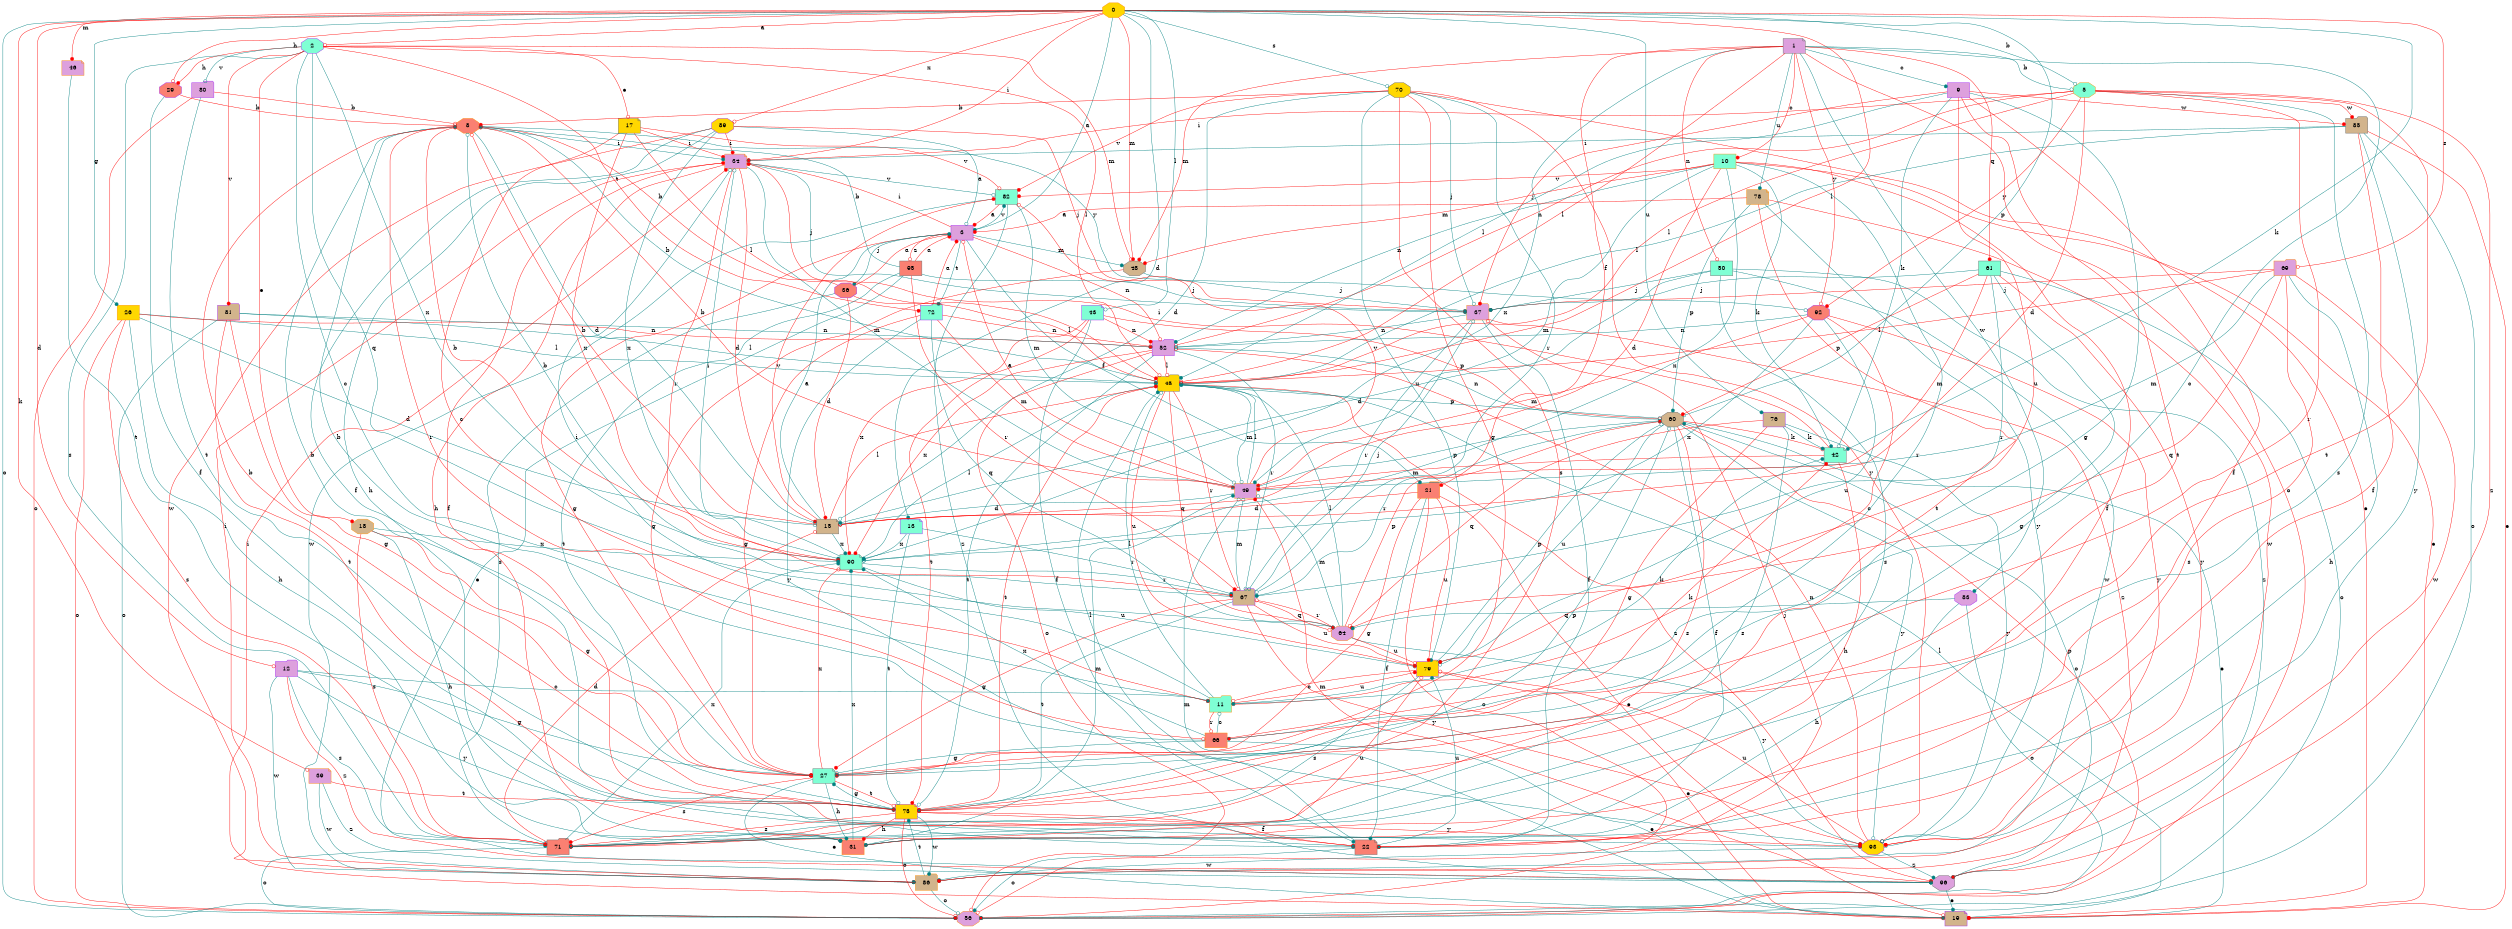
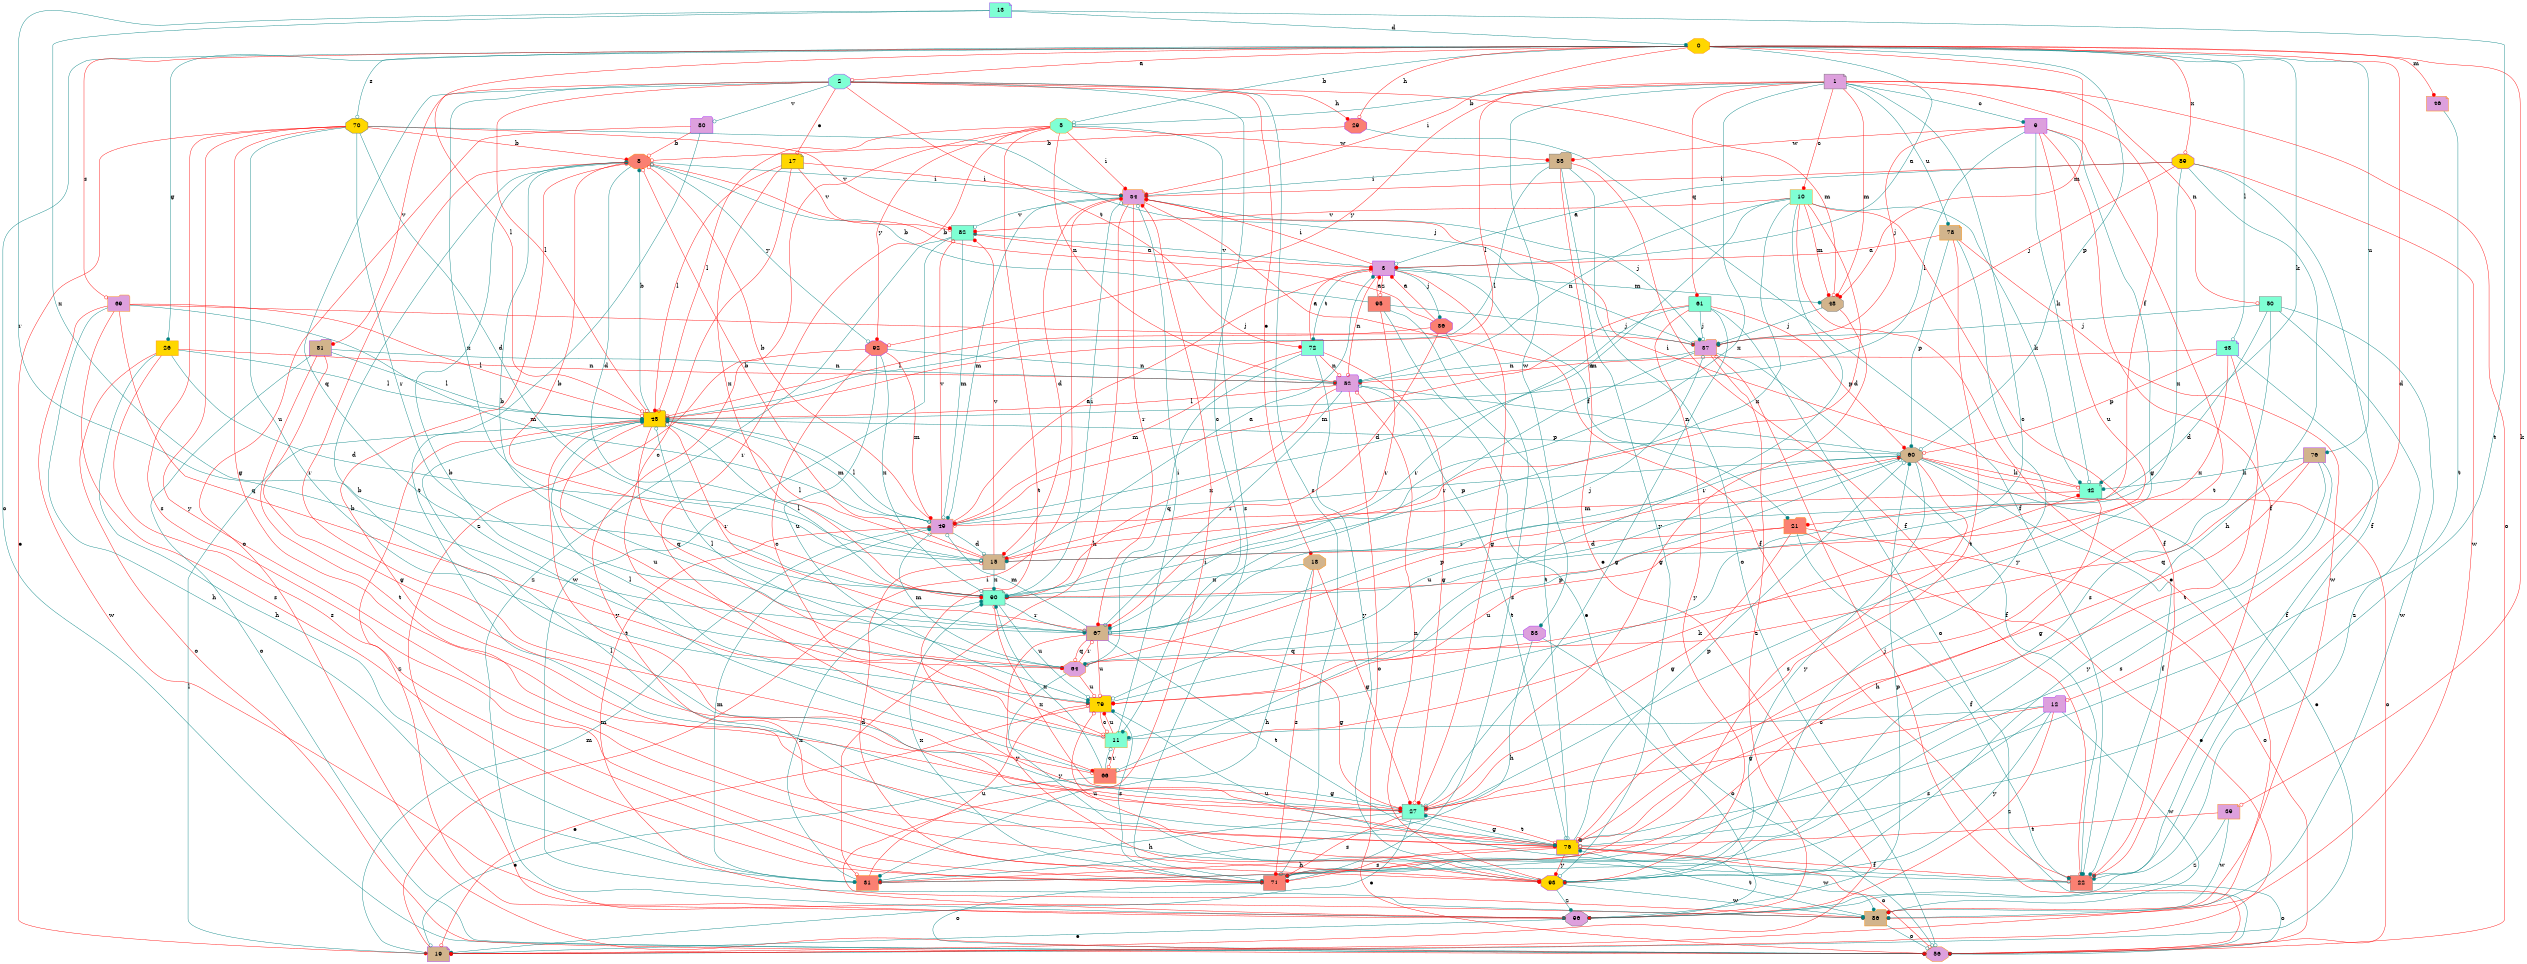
(1057, 305) -> (1348, 28)
(1615, 492) -> none
(1555, 646) -> none
(551, 735) -> (1720, 760)
